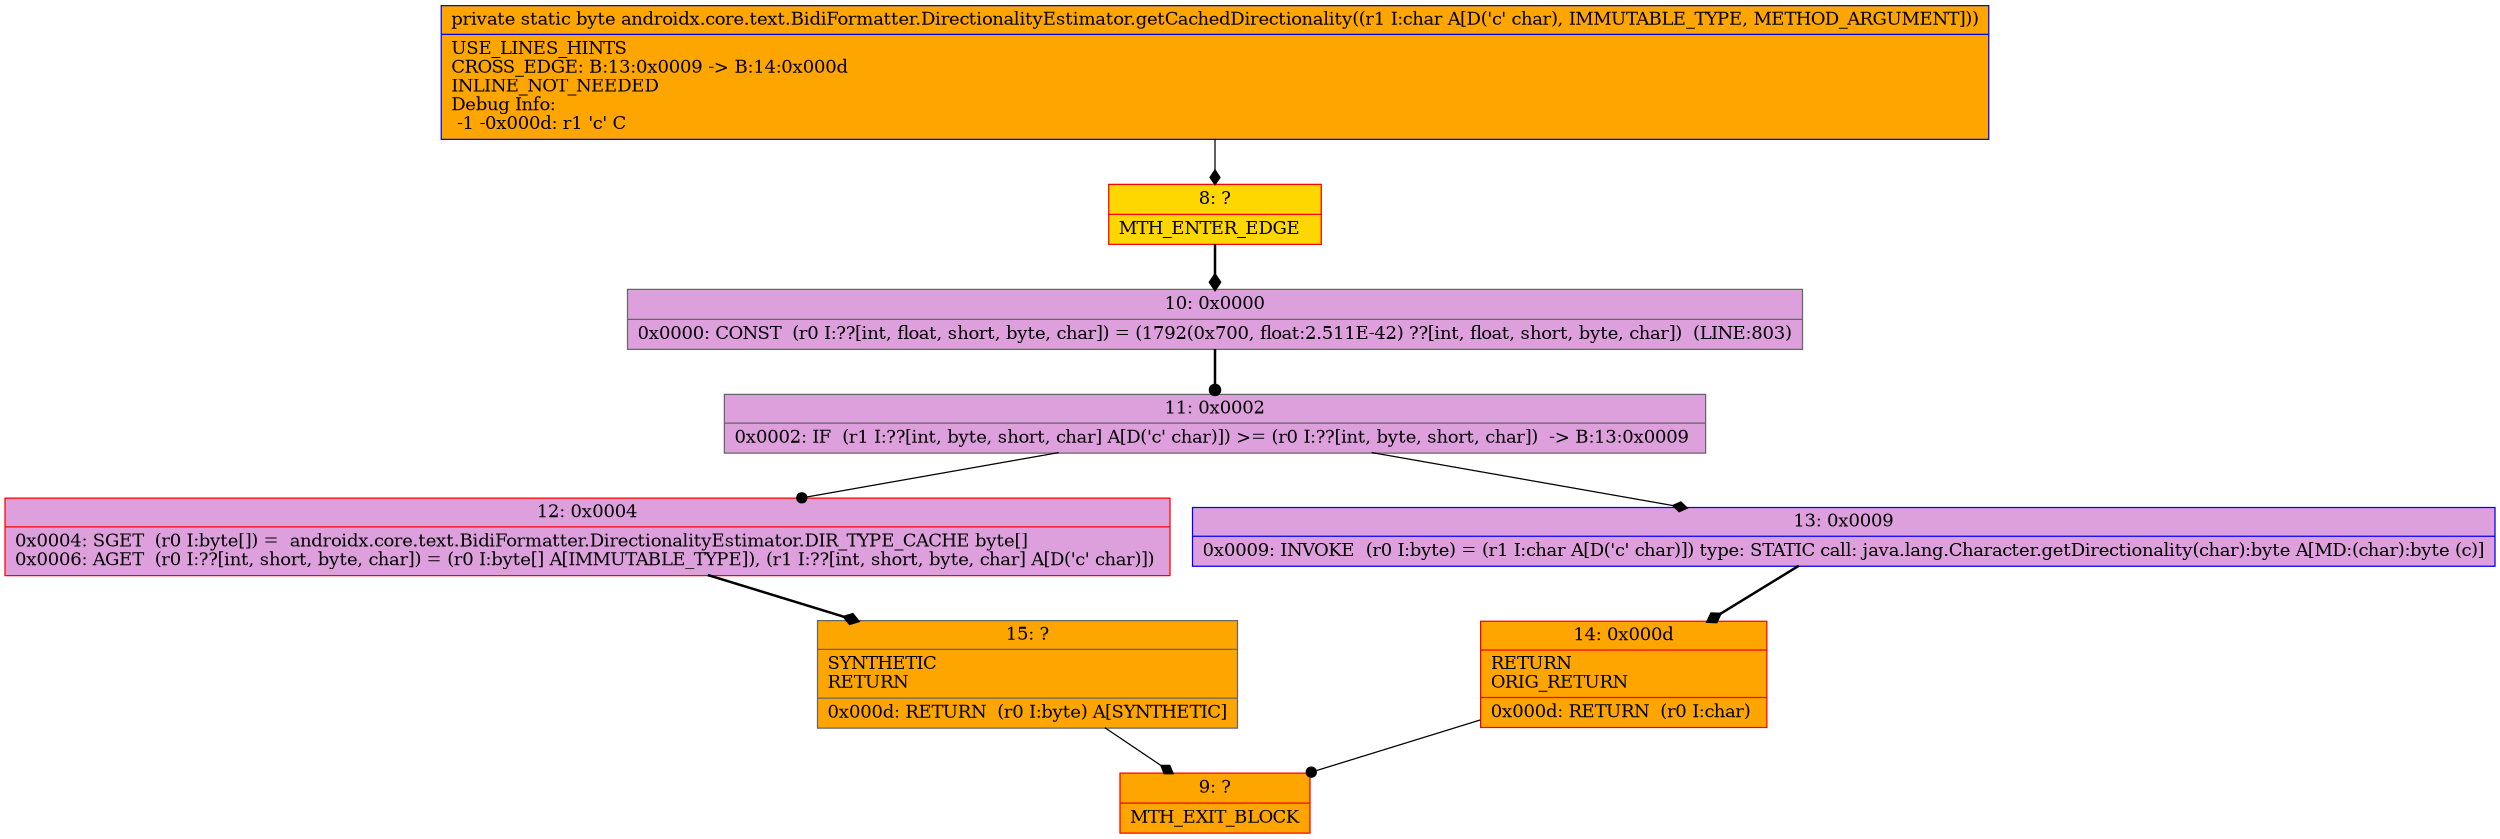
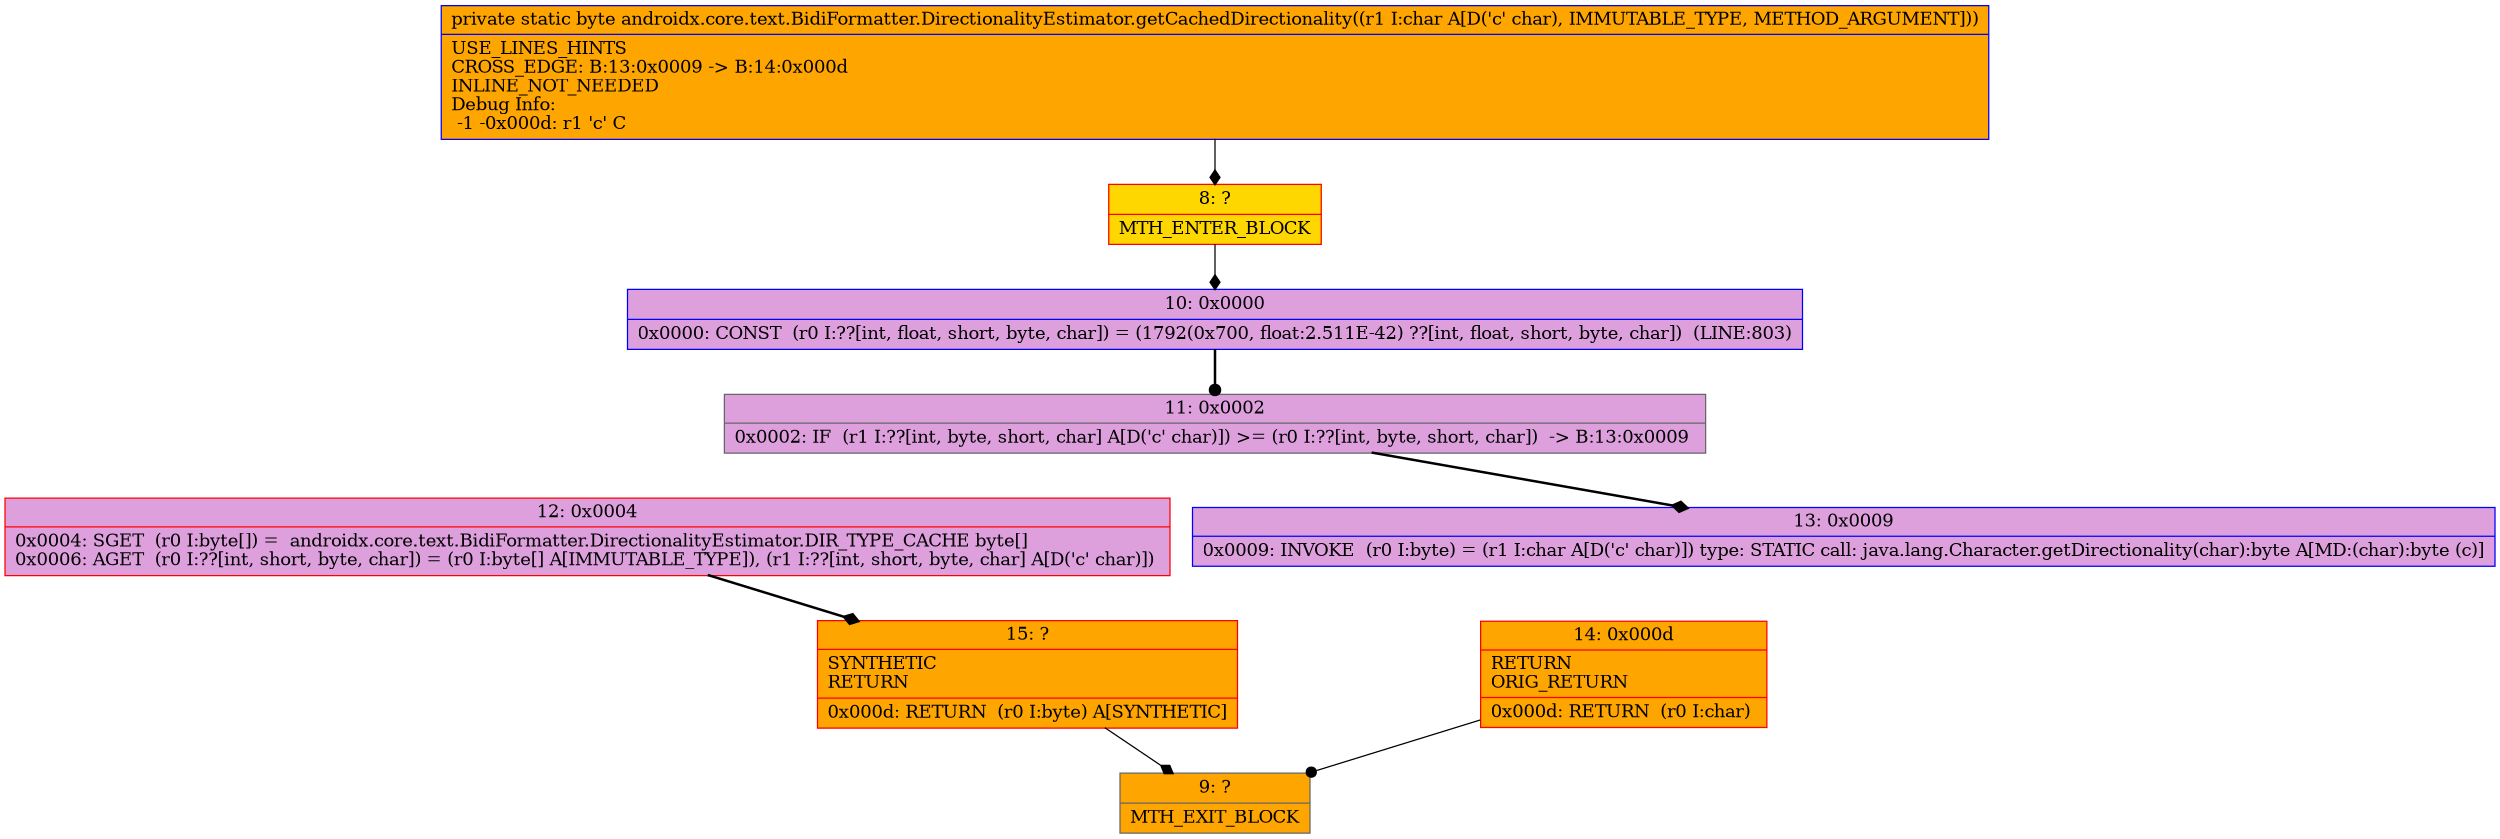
(1209, 229) -> (1215, 229)
(1215, 259) -> (1215, 259)
(1215, 319) -> (1215, 319)
(933, 475) -> none
(1522, 479) -> (1522, 479)
(1759, 590) -> none
(1028, 674) -> (1028, 674)
(1215, 803) -> (1215, 803)
